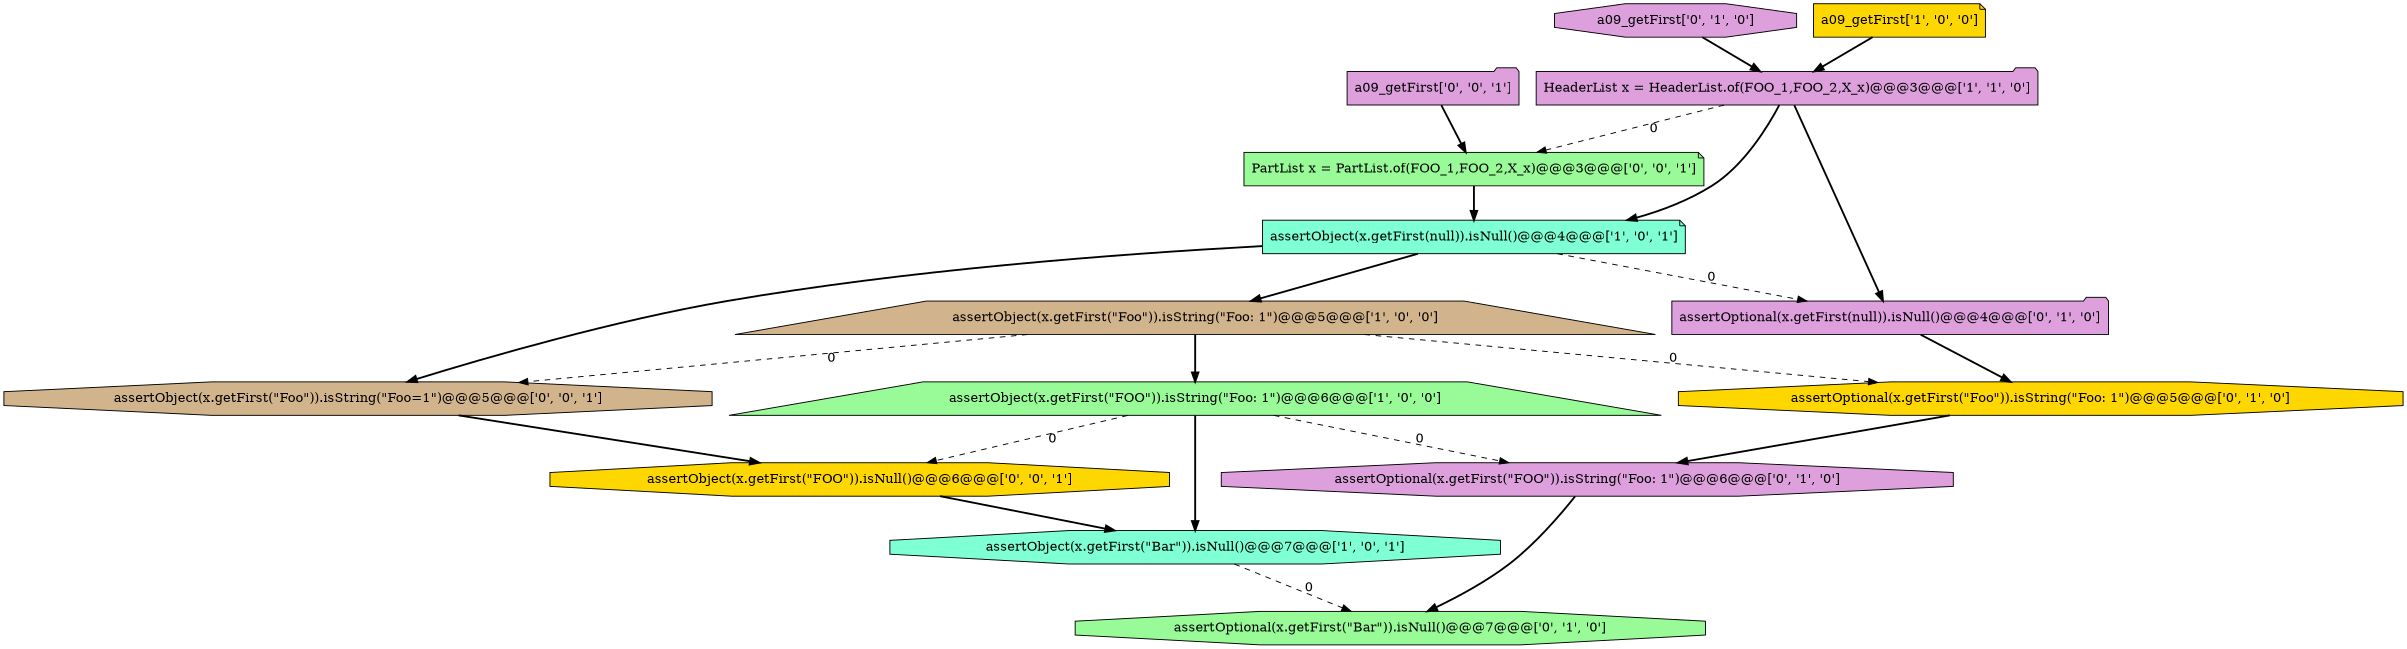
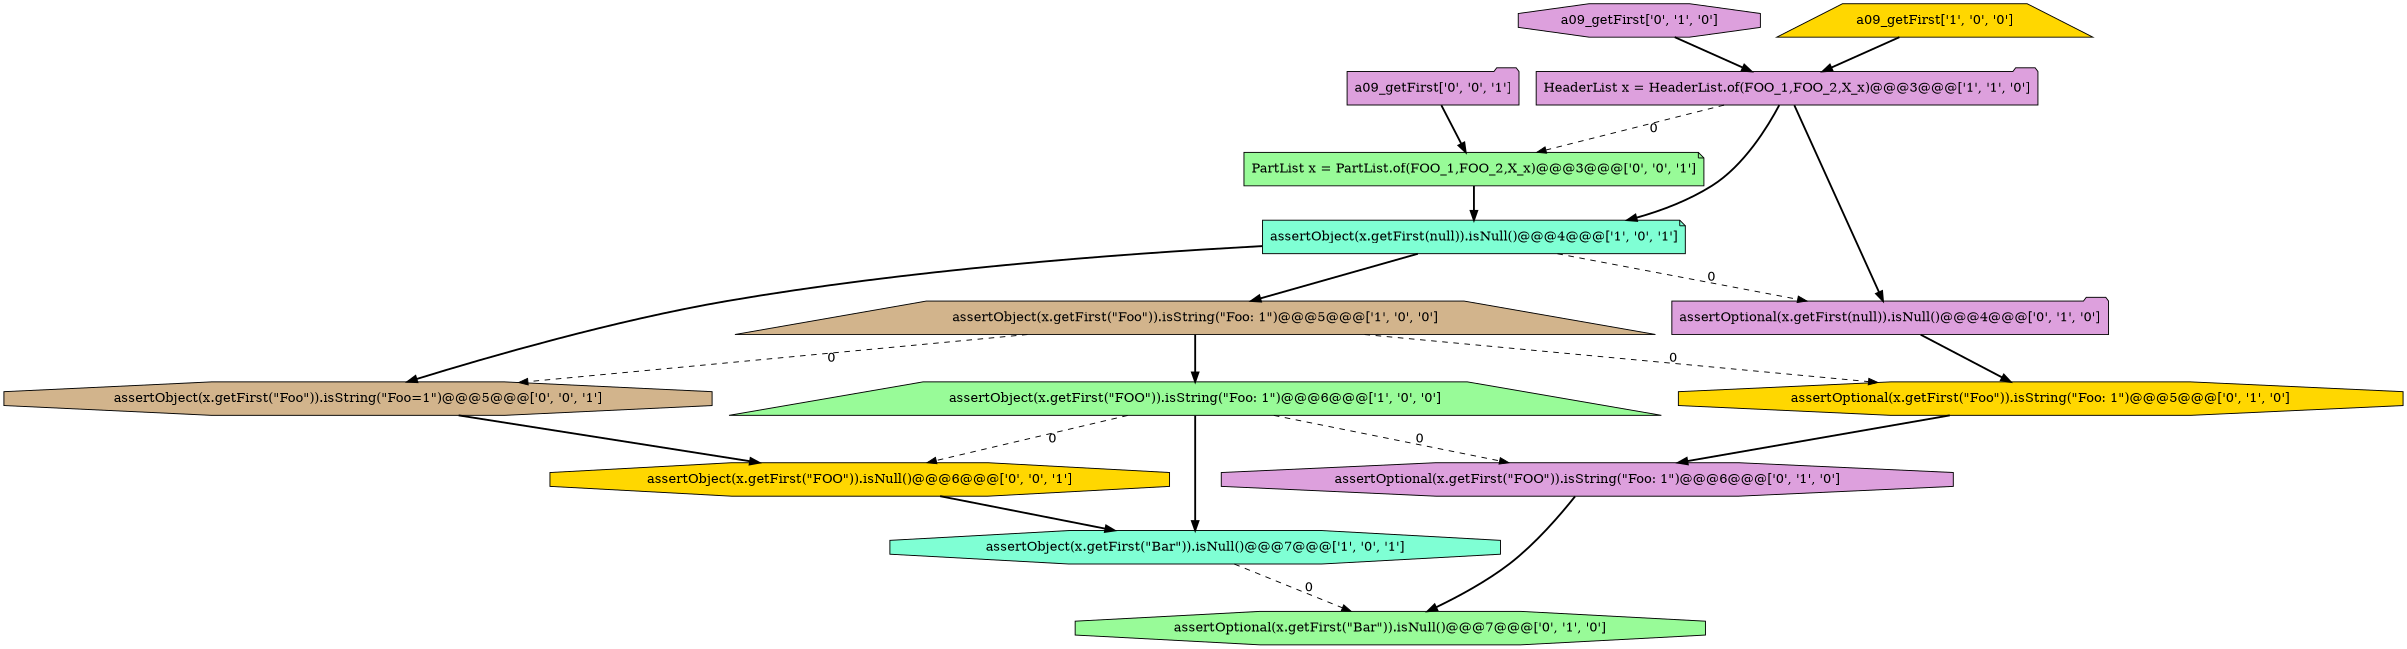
(1899, 20) -> (1935, 20)
